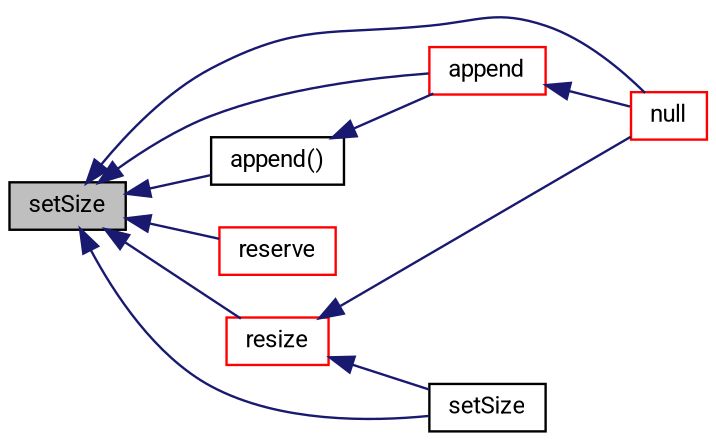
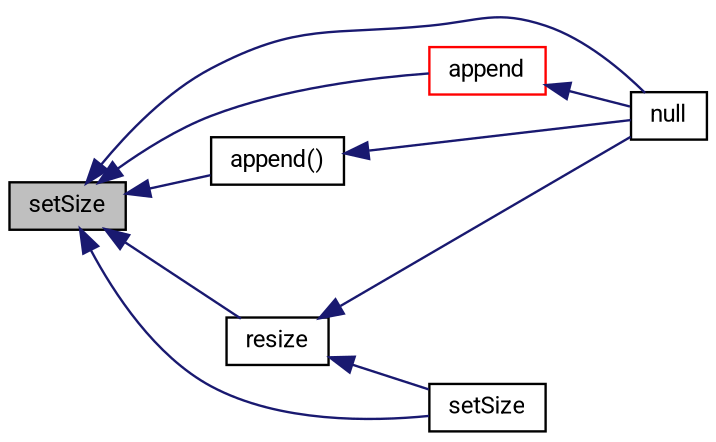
(394, 111) -> (500, 135)
(669, 116) -> (669, 116)
(278, 251) -> none
(278, 341) -> (278, 341)
